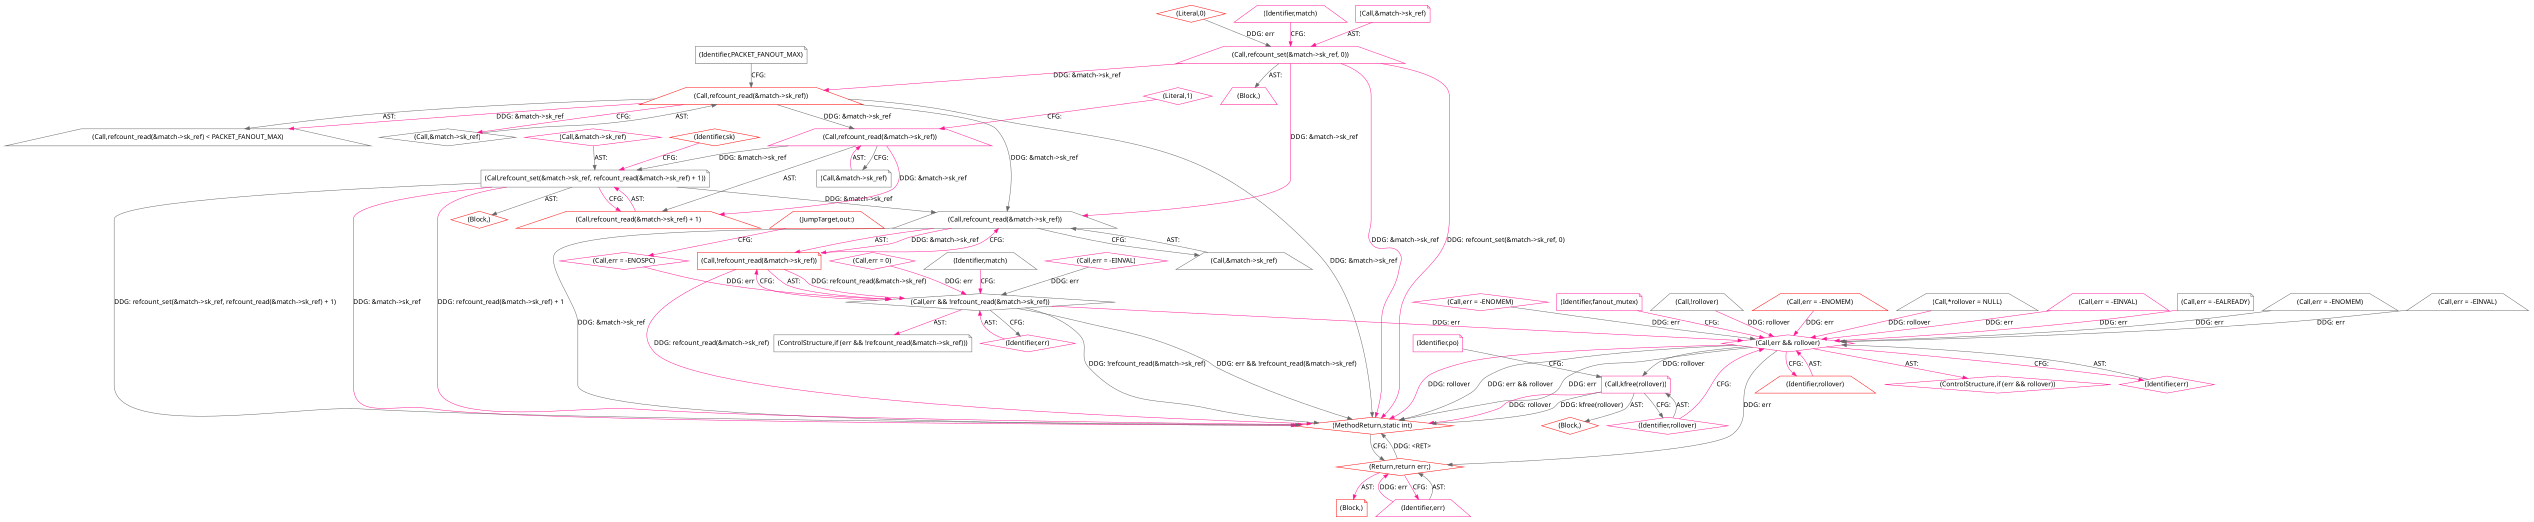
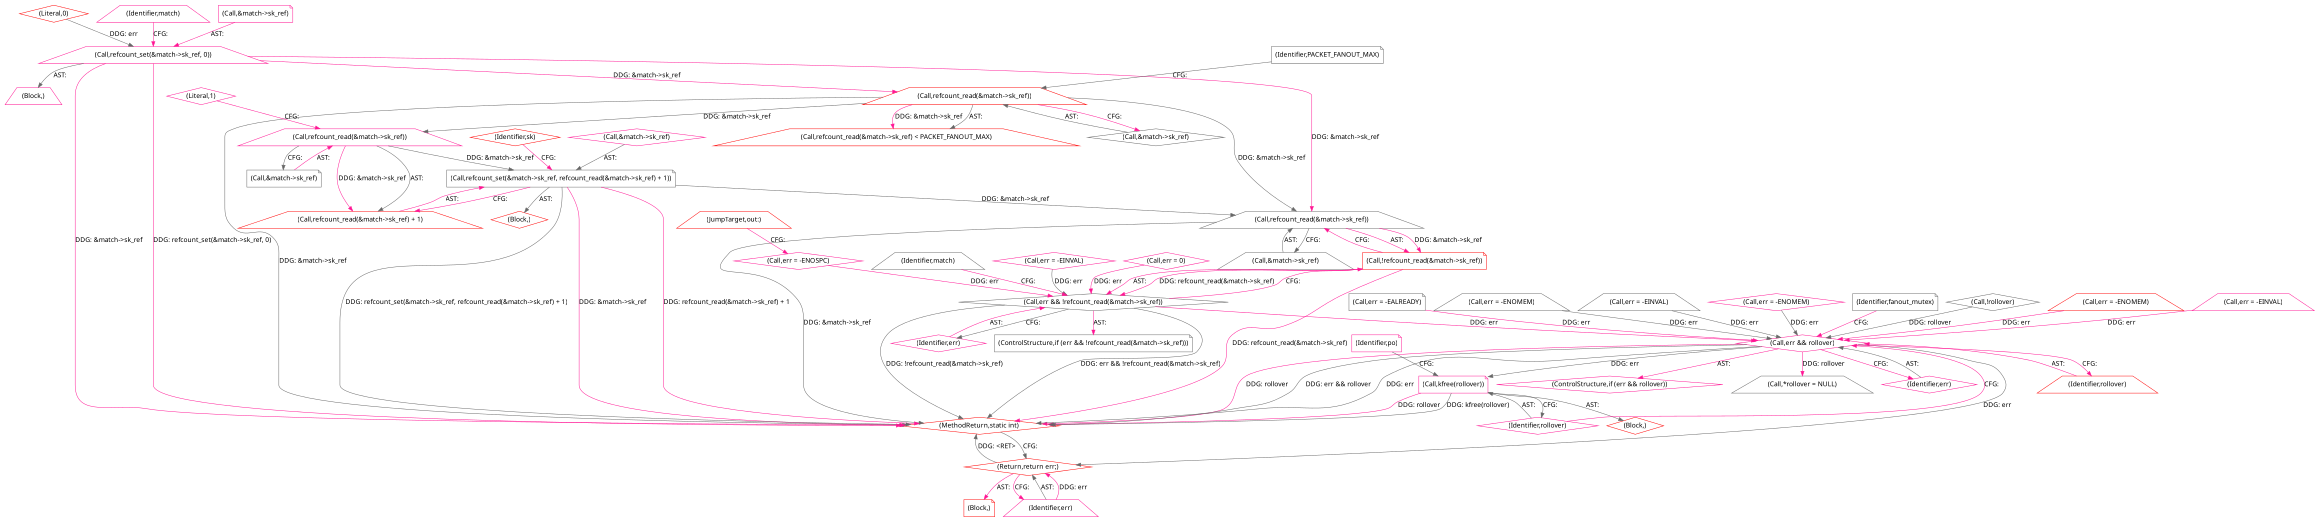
(188, 137) -> (896, 137)
(1599, 302) -> (1895, 302)
(1697, 302) -> (1993, 302)
(1742, 323) -> (1902, 322)
(1873, 324) -> (1802, 362)
(1684, 364) -> (1625, 364)
